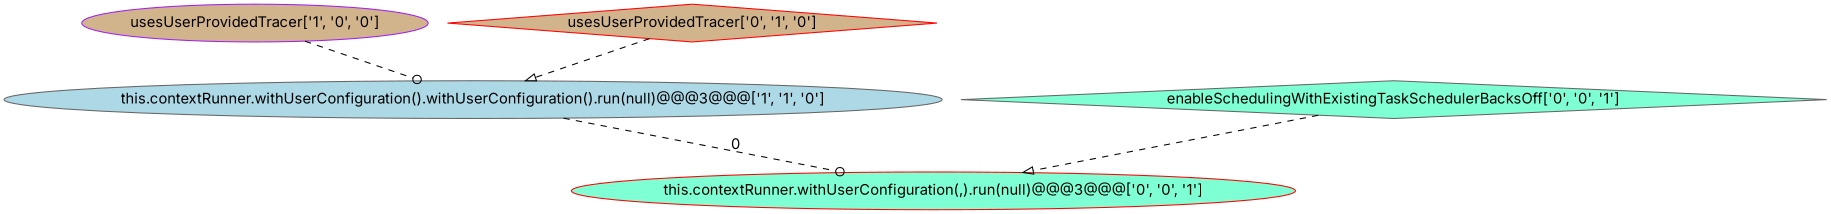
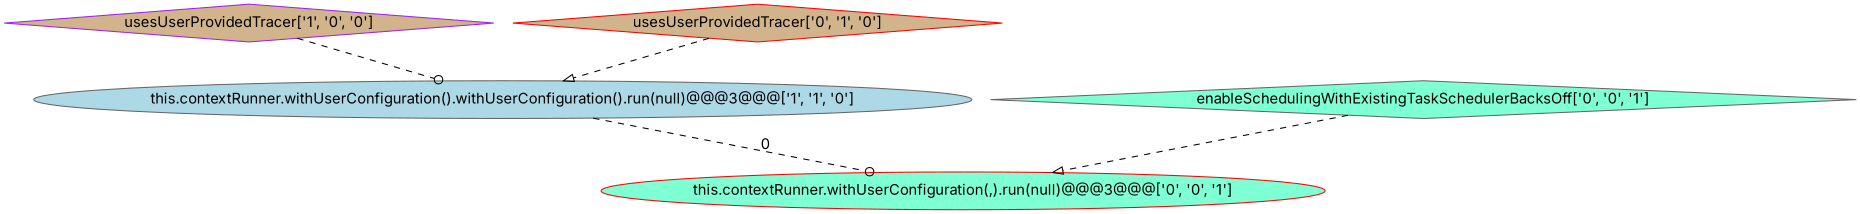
(255, 23) -> (249, 23)
